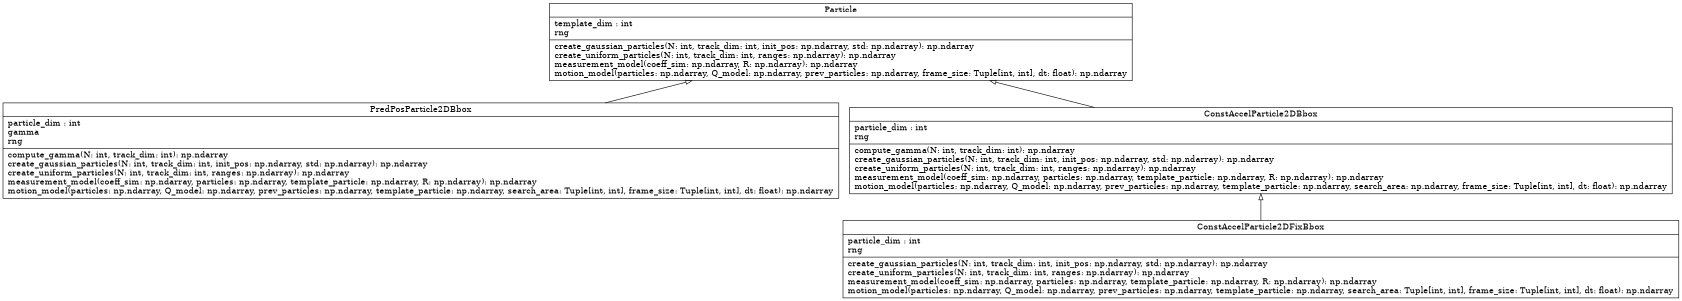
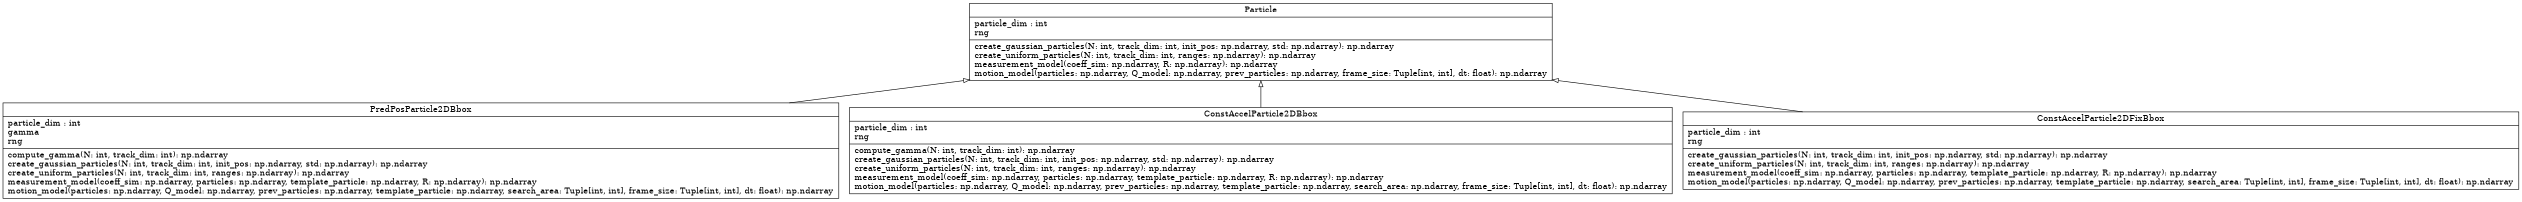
(594, 24) -> (1011, 24)
(1261, 210) -> (1681, 96)
